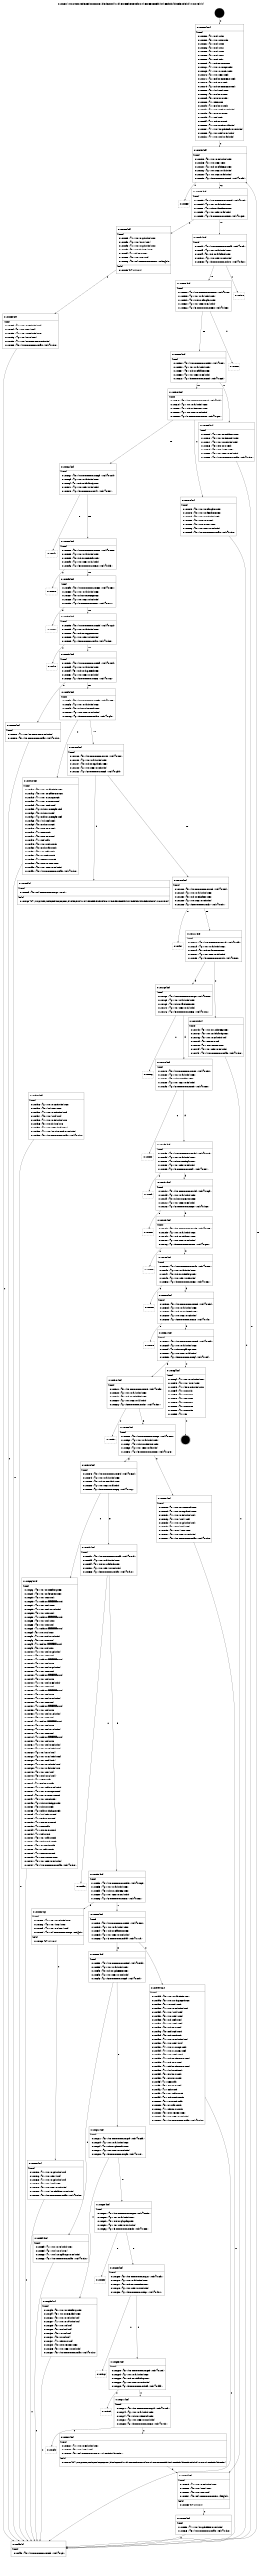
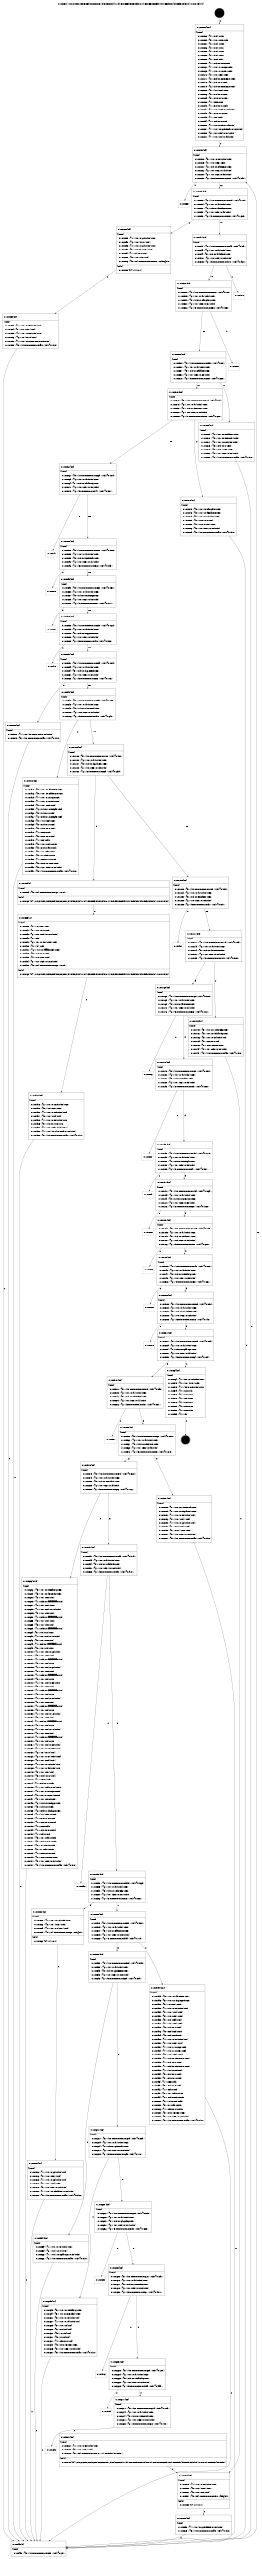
none -> (94, 946)
(143, 2430) -> none
